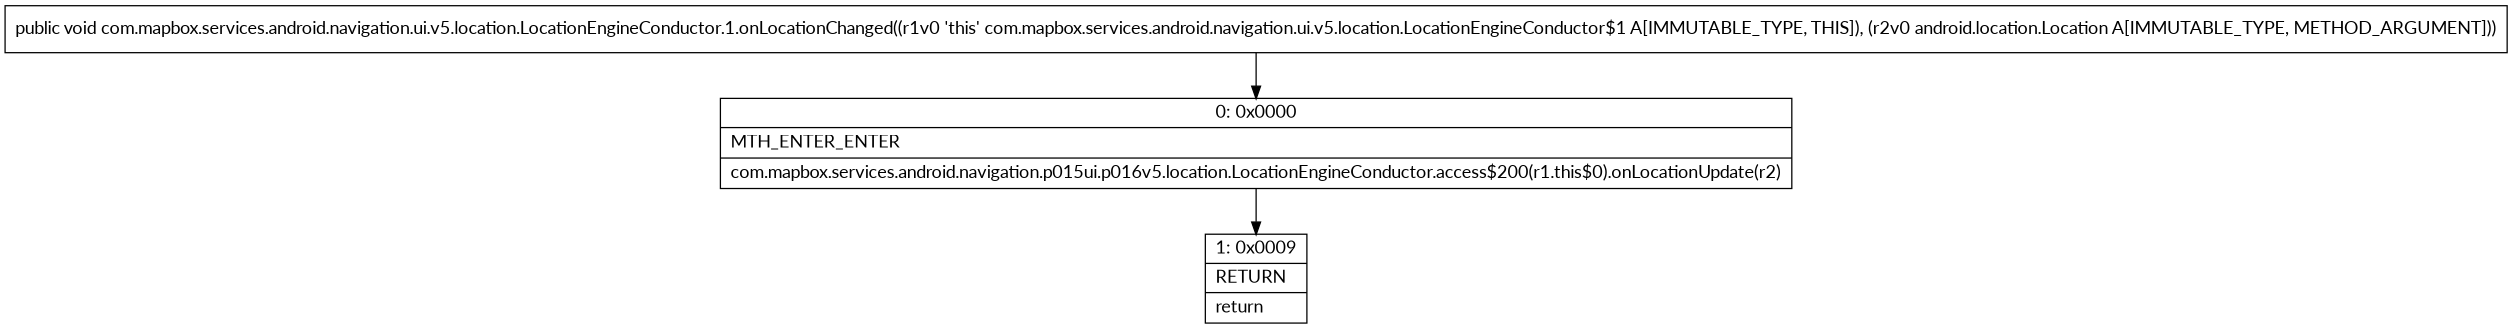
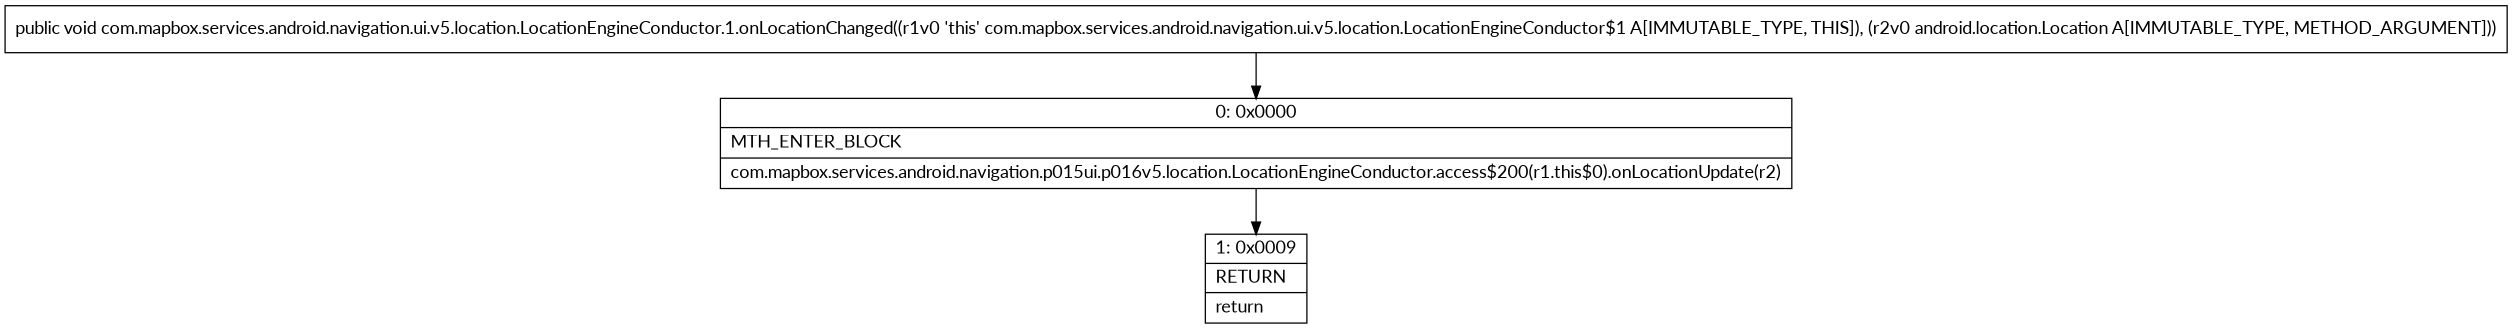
(816, 142) -> (816, 142)
